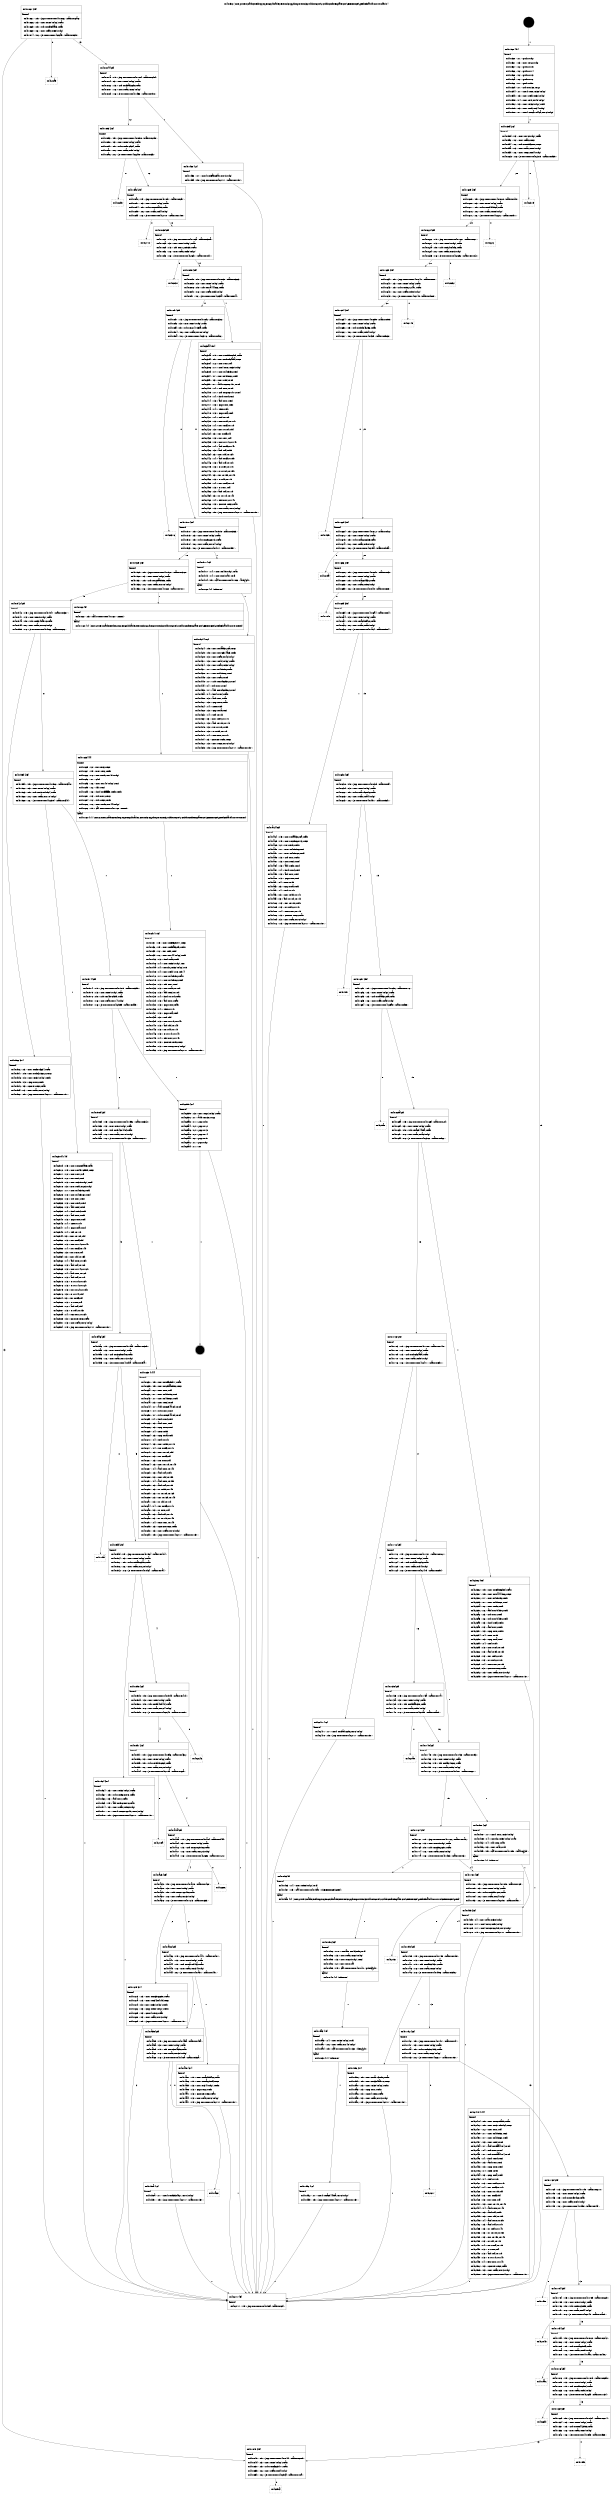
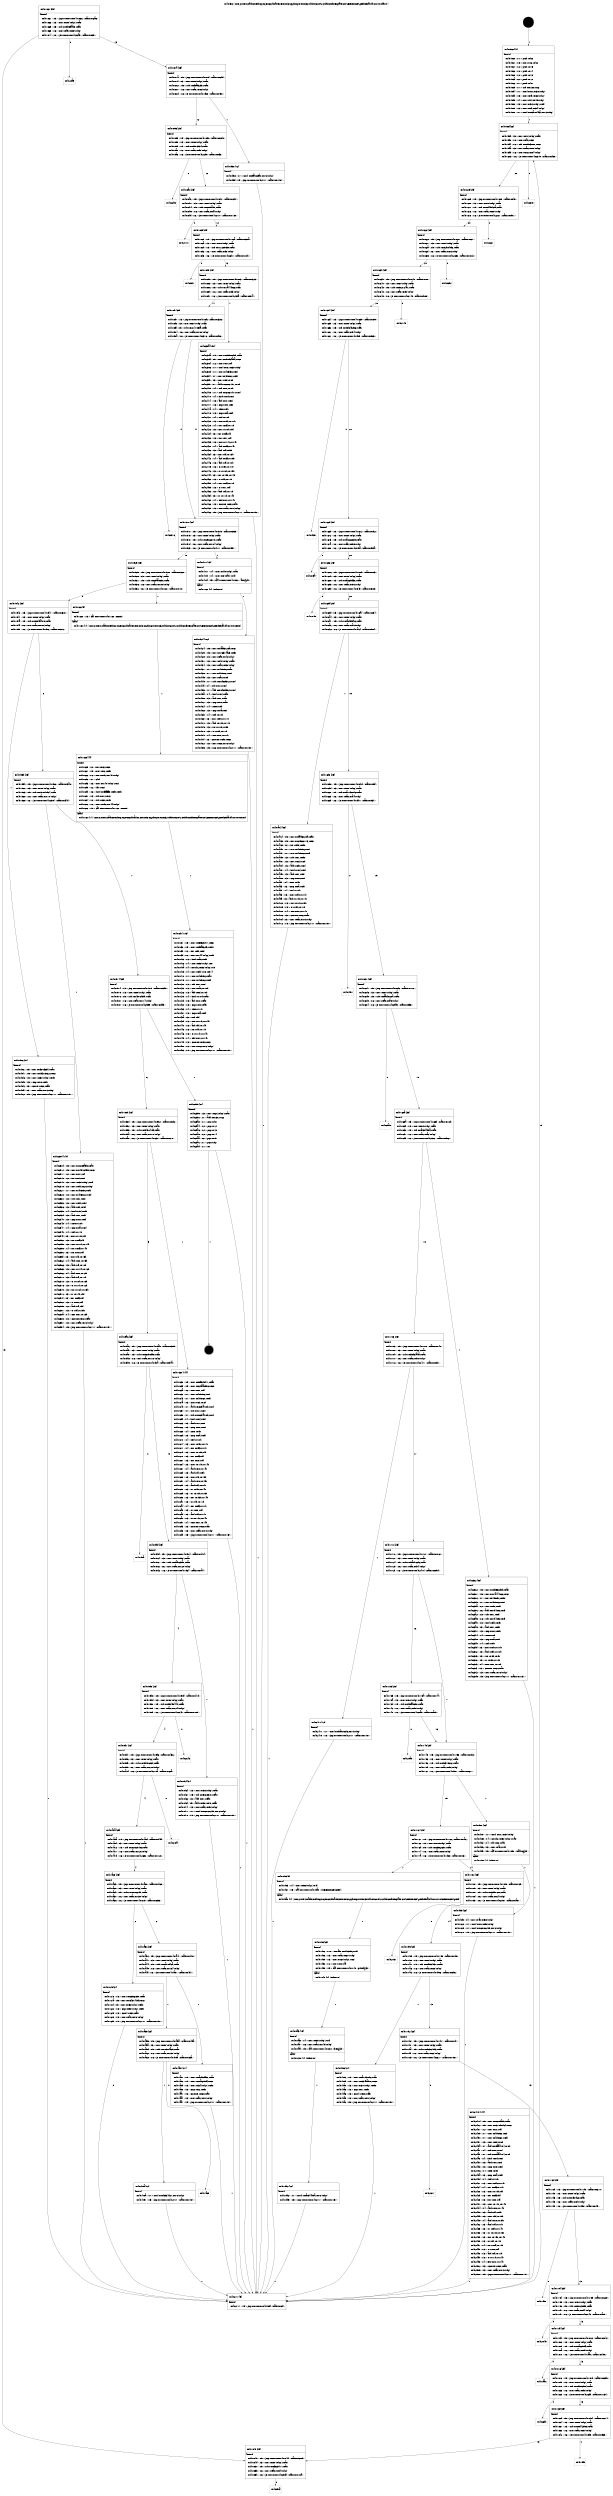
(220, 1888) -> none
